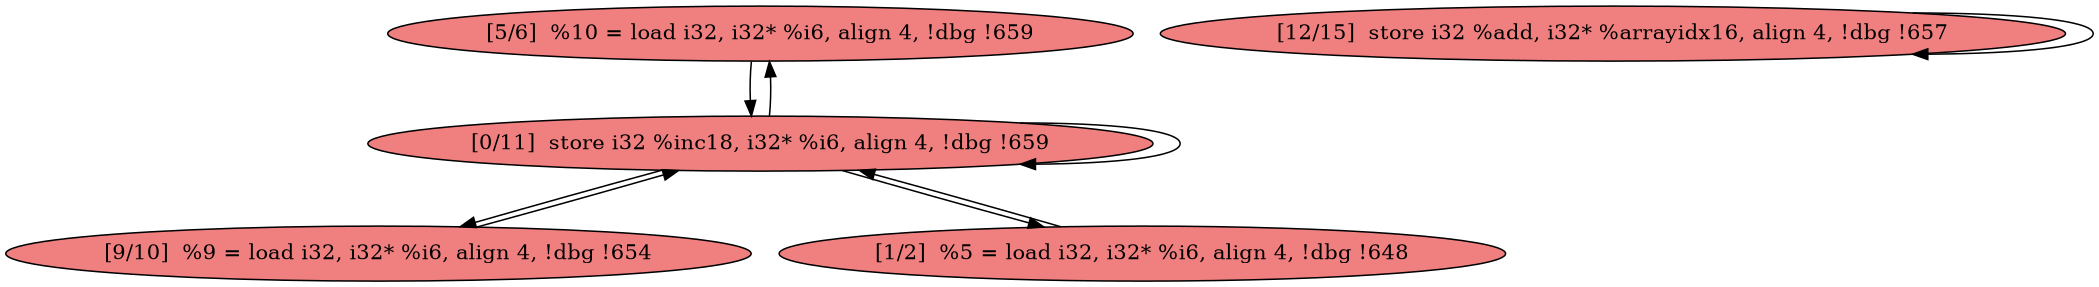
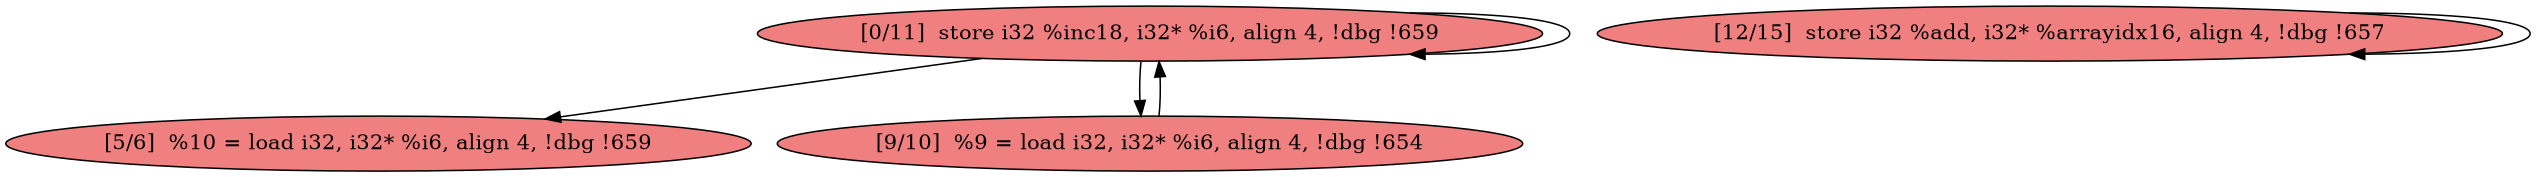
(750, 81) -> none
(1142, 254) -> none
